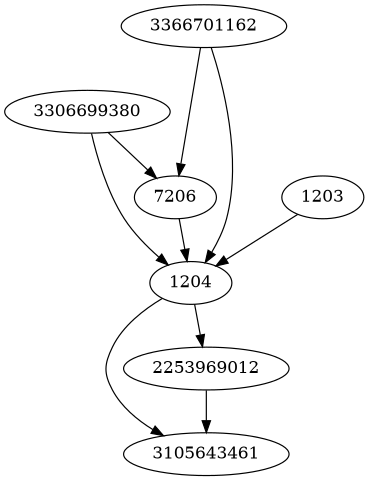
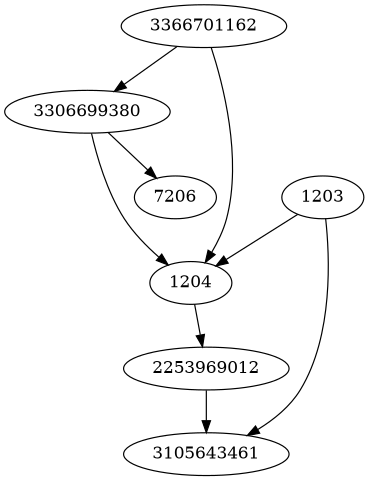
(191, 106) -> (150, 66)
(182, 234) -> none
(107, 362) -> (321, 335)
